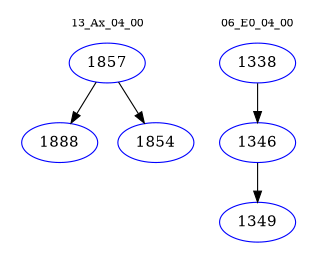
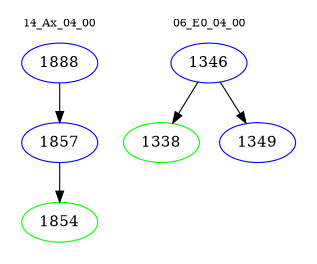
(108, 24) -> (60, 24)
(258, 63) -> (161, 143)
(258, 97) -> (188, 98)
(87, 98) -> (60, 97)
(156, 143) -> (60, 222)
